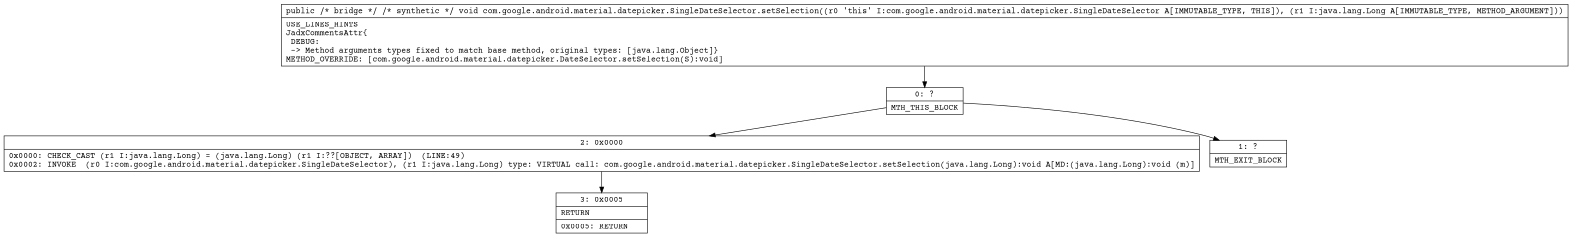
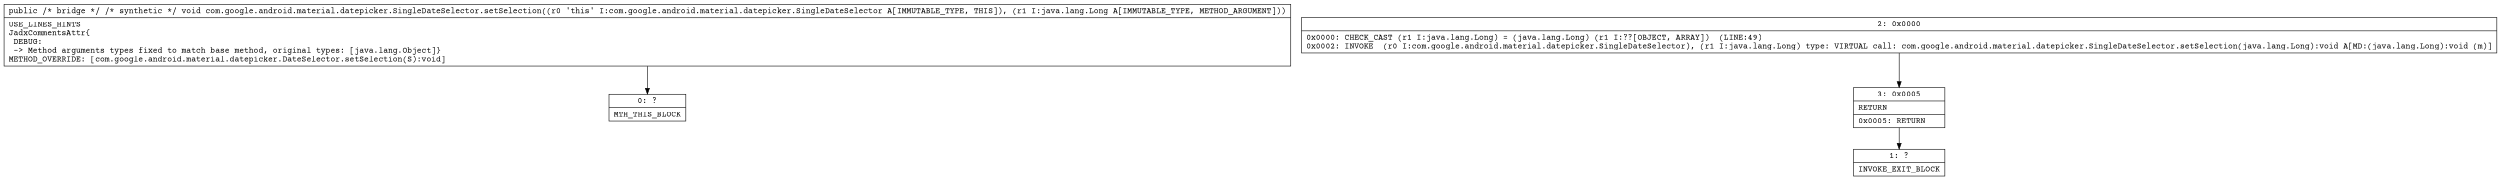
(1089, 114) -> (1899, 136)
(801, 121) -> none
(1248, 160) -> (1899, 169)
